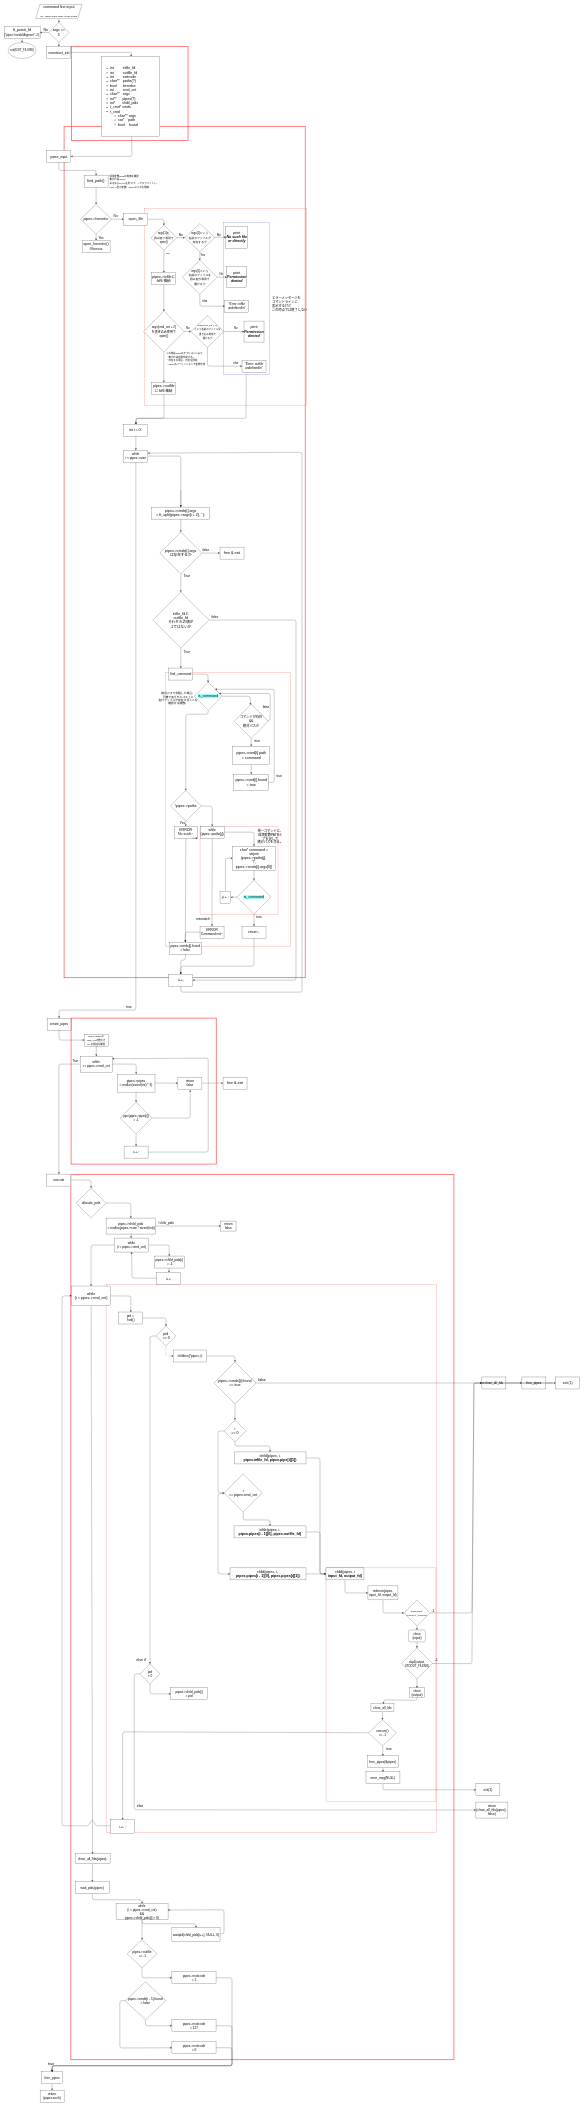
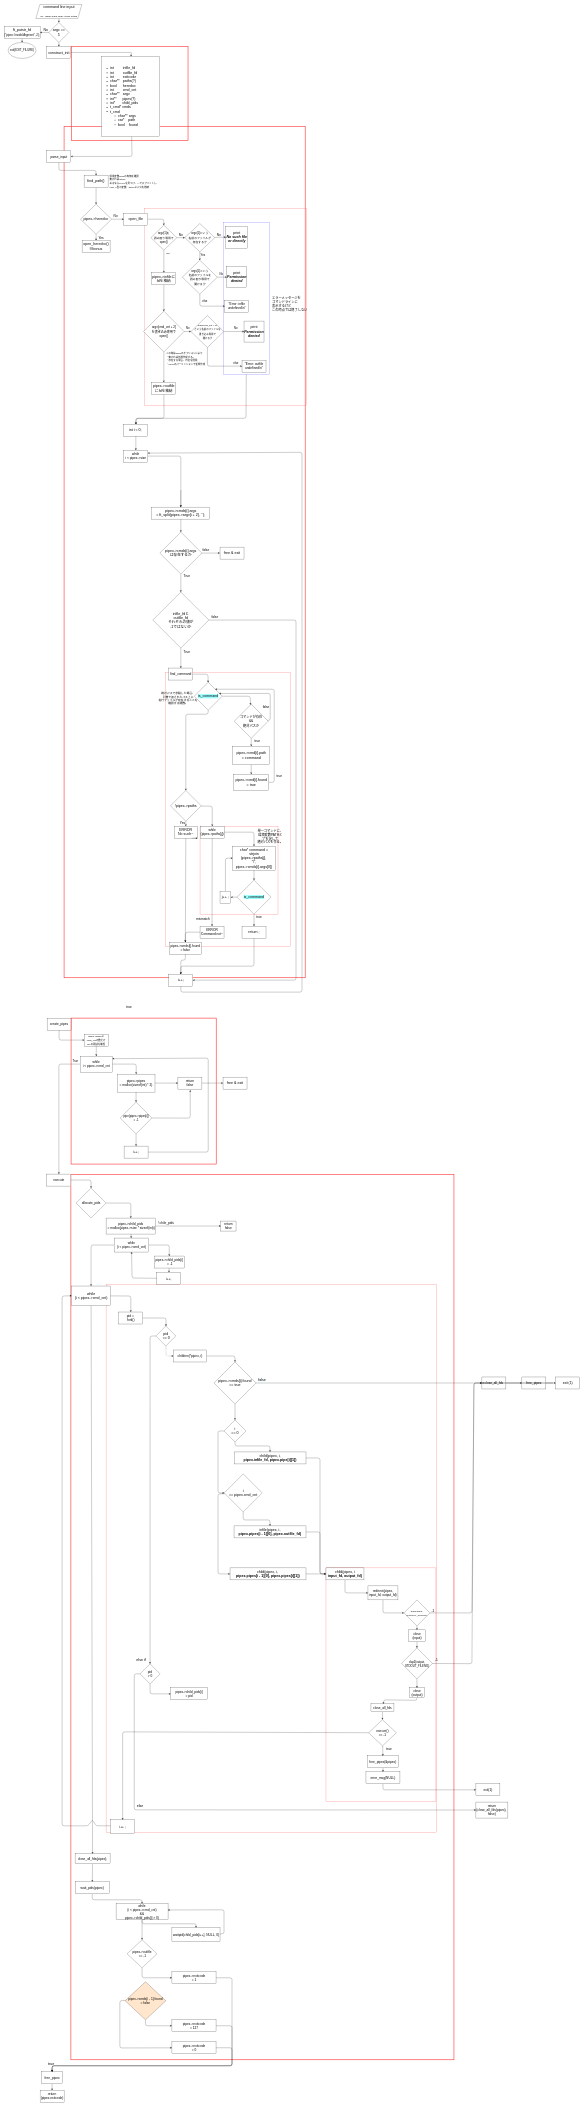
(59, 1016) -> none
(417, 1636) -> (417, 1636)
(146, 2001) -> (146, 2001)
(52, 2097) -> (52, 2097)
